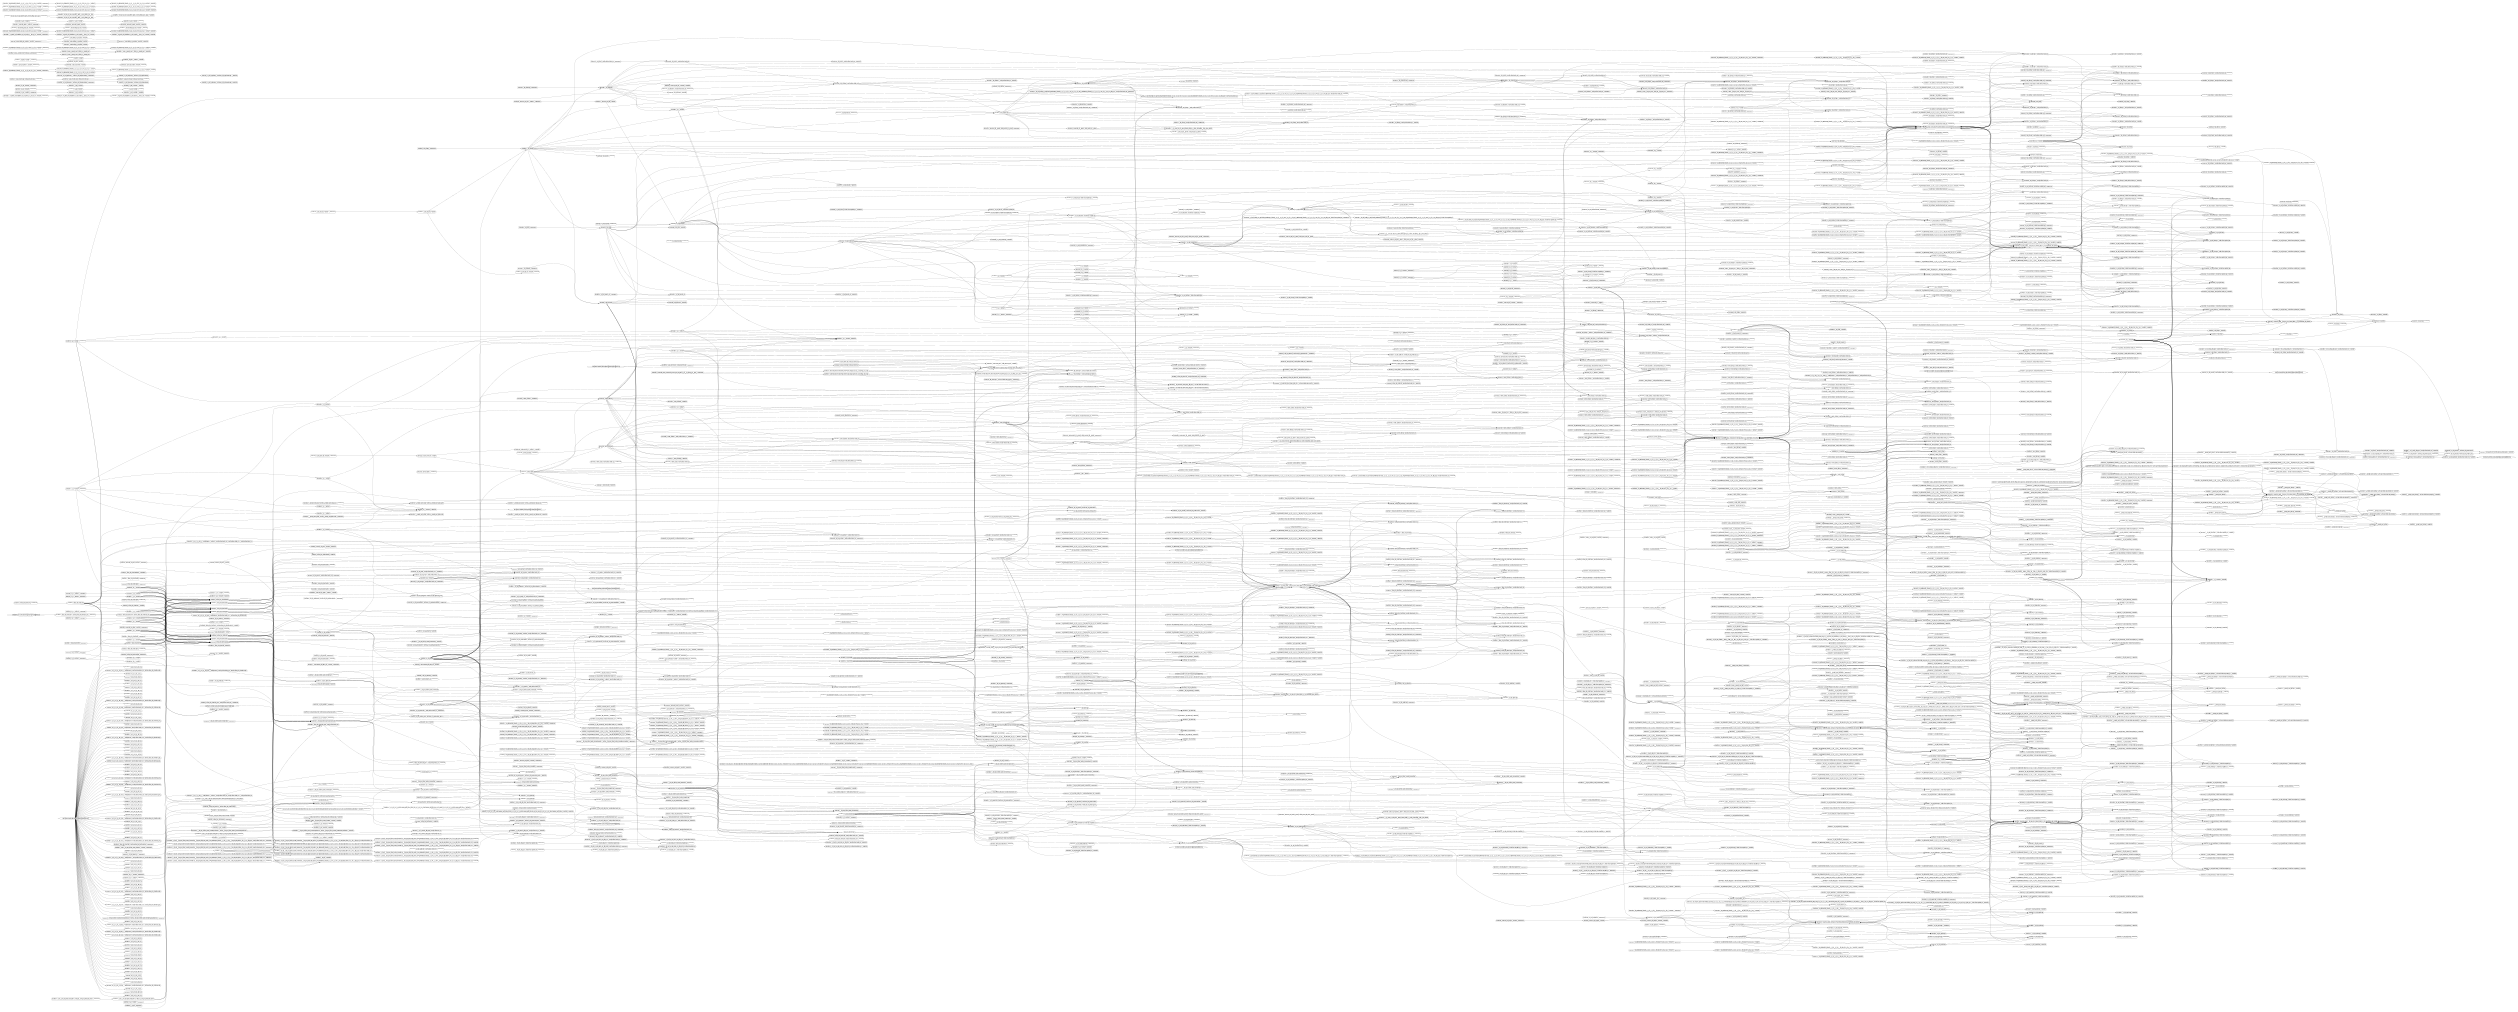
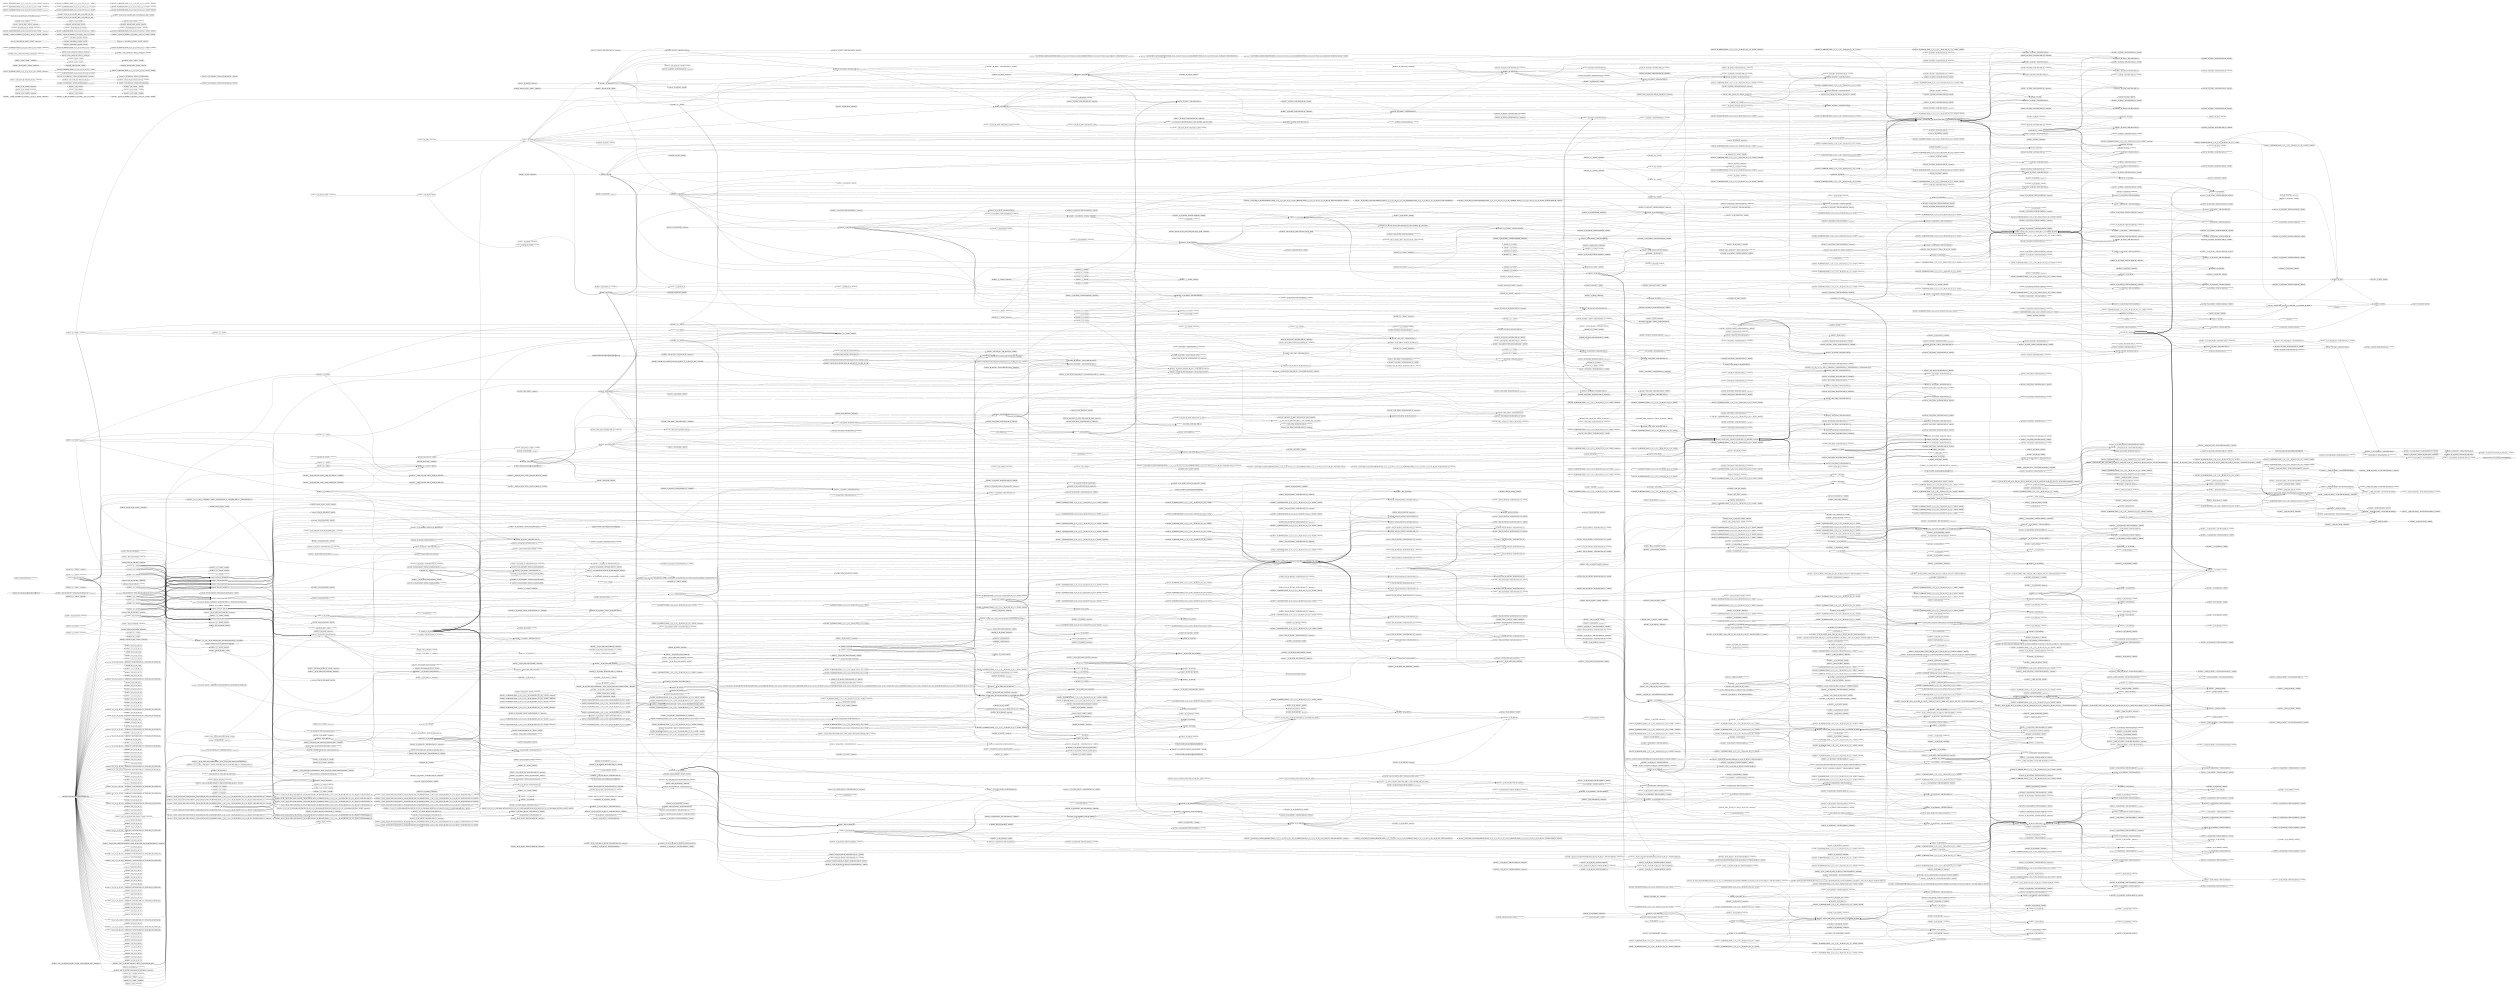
none -> (427, 635)
